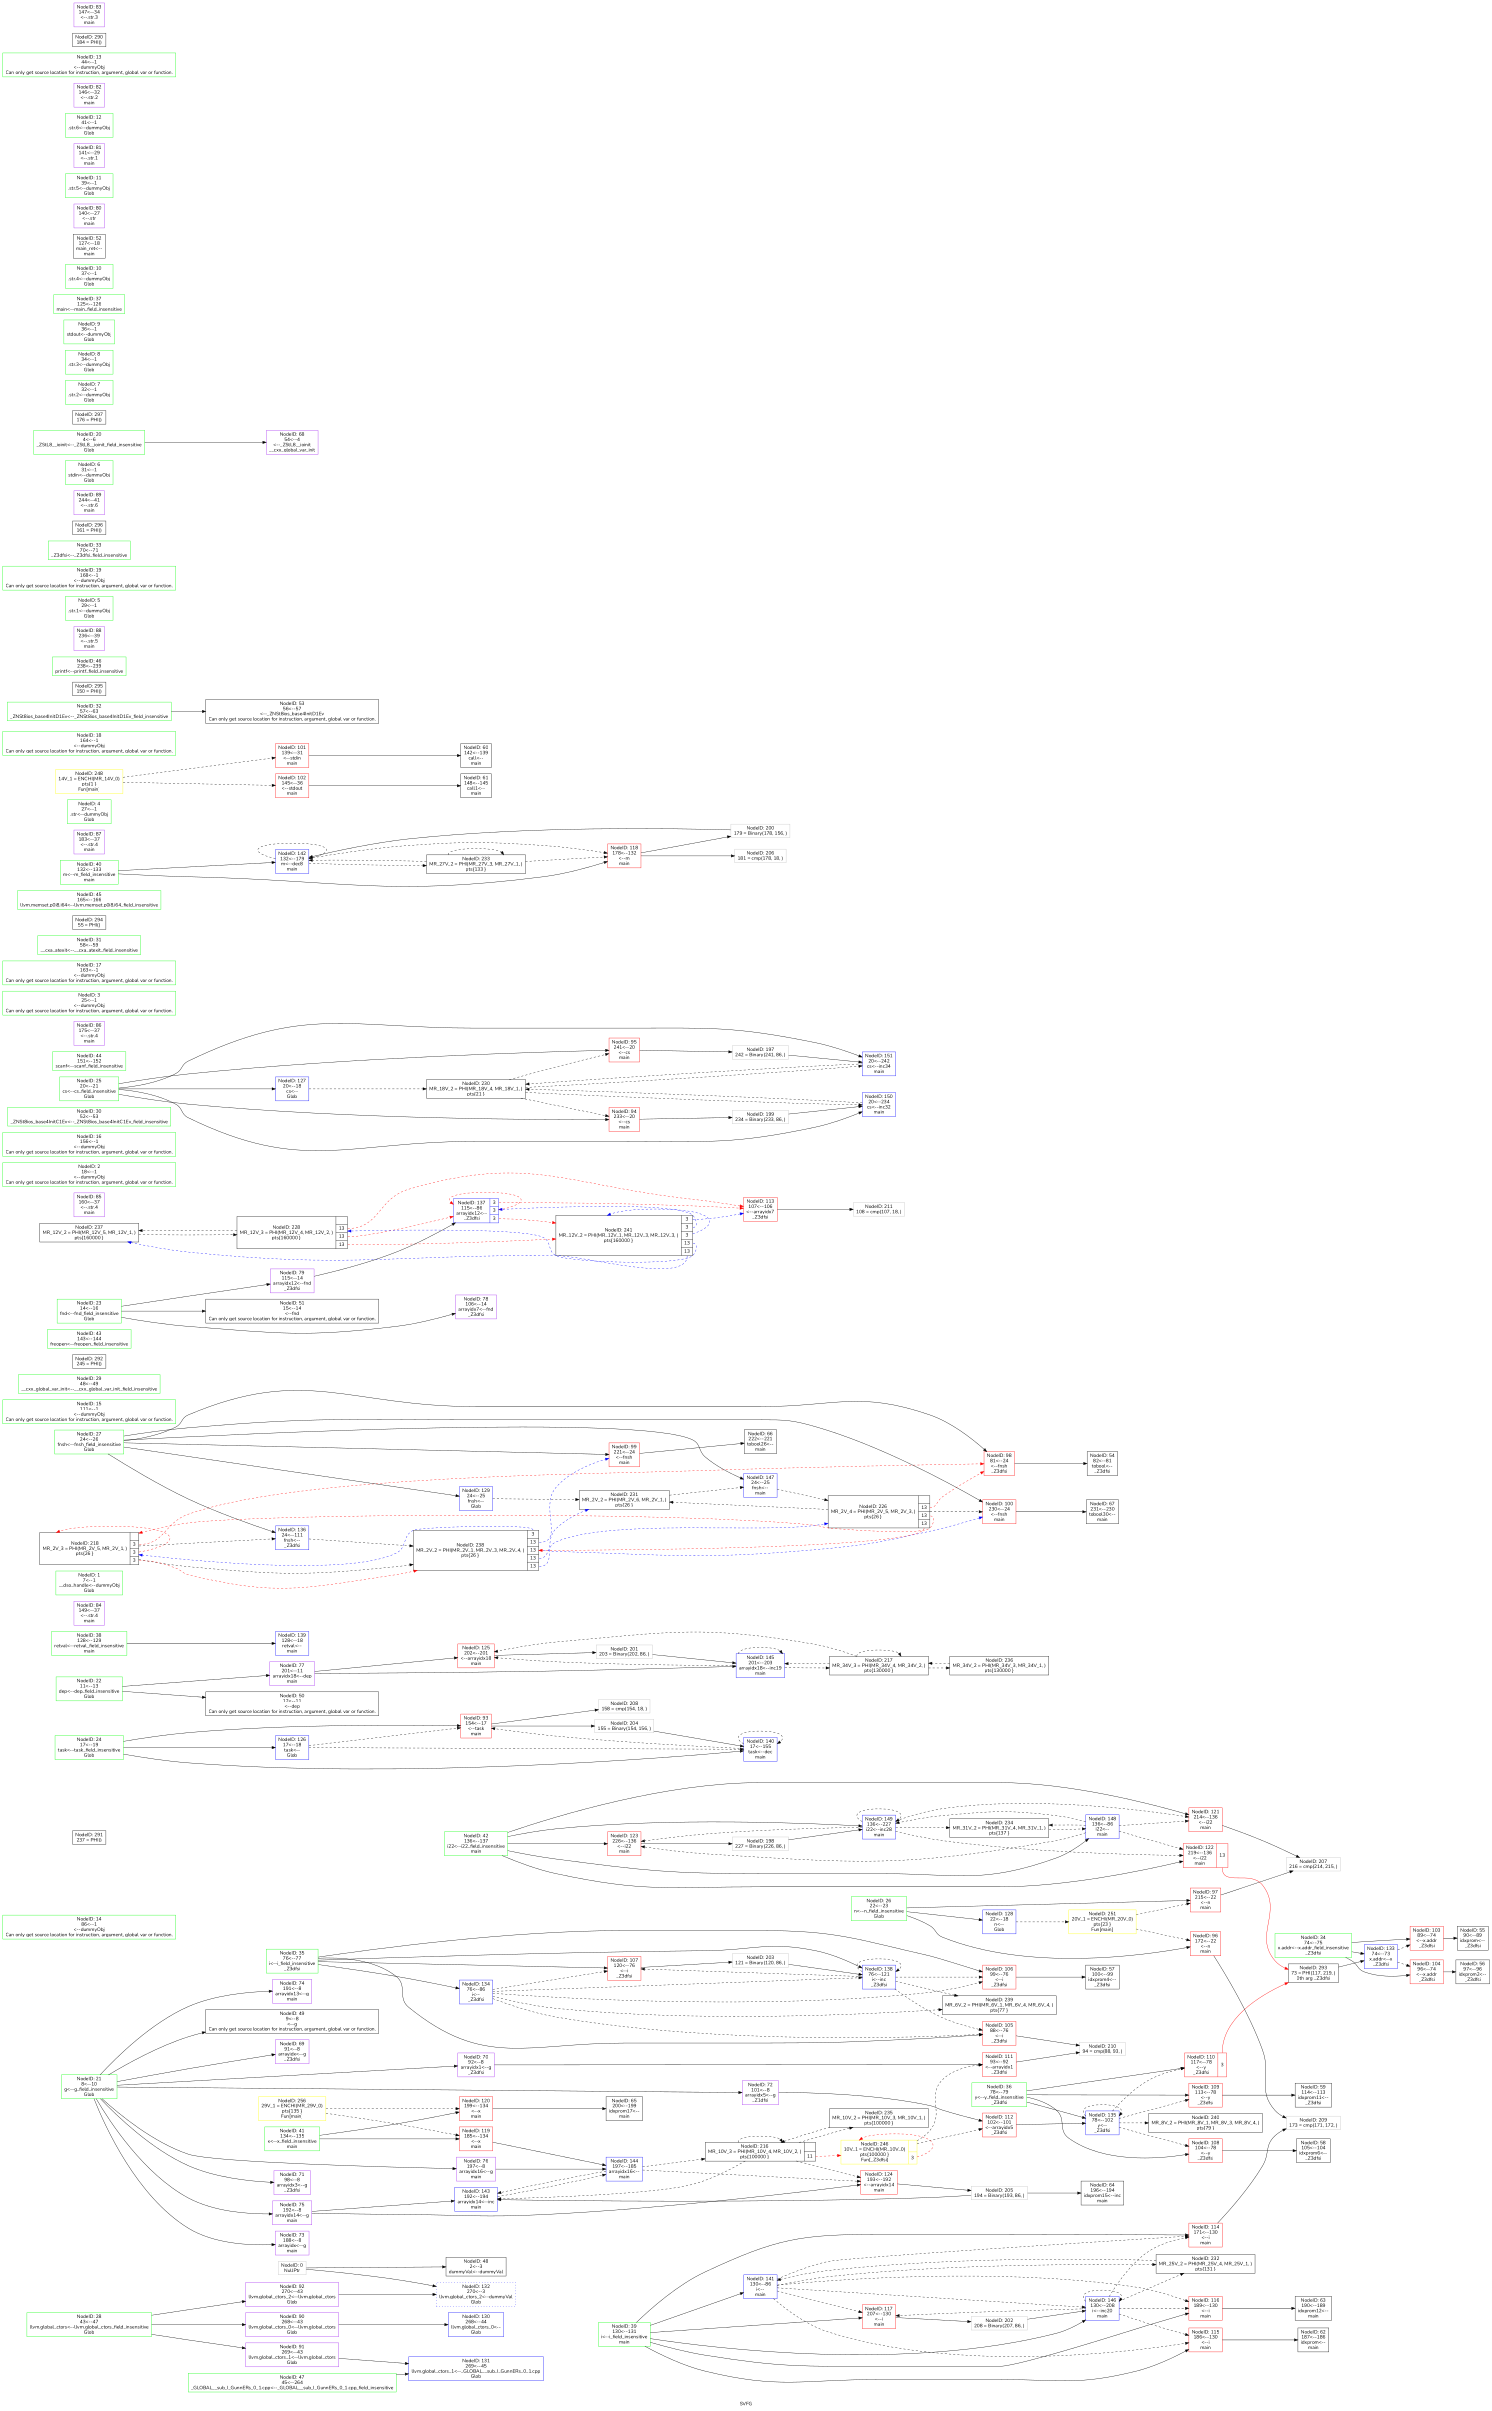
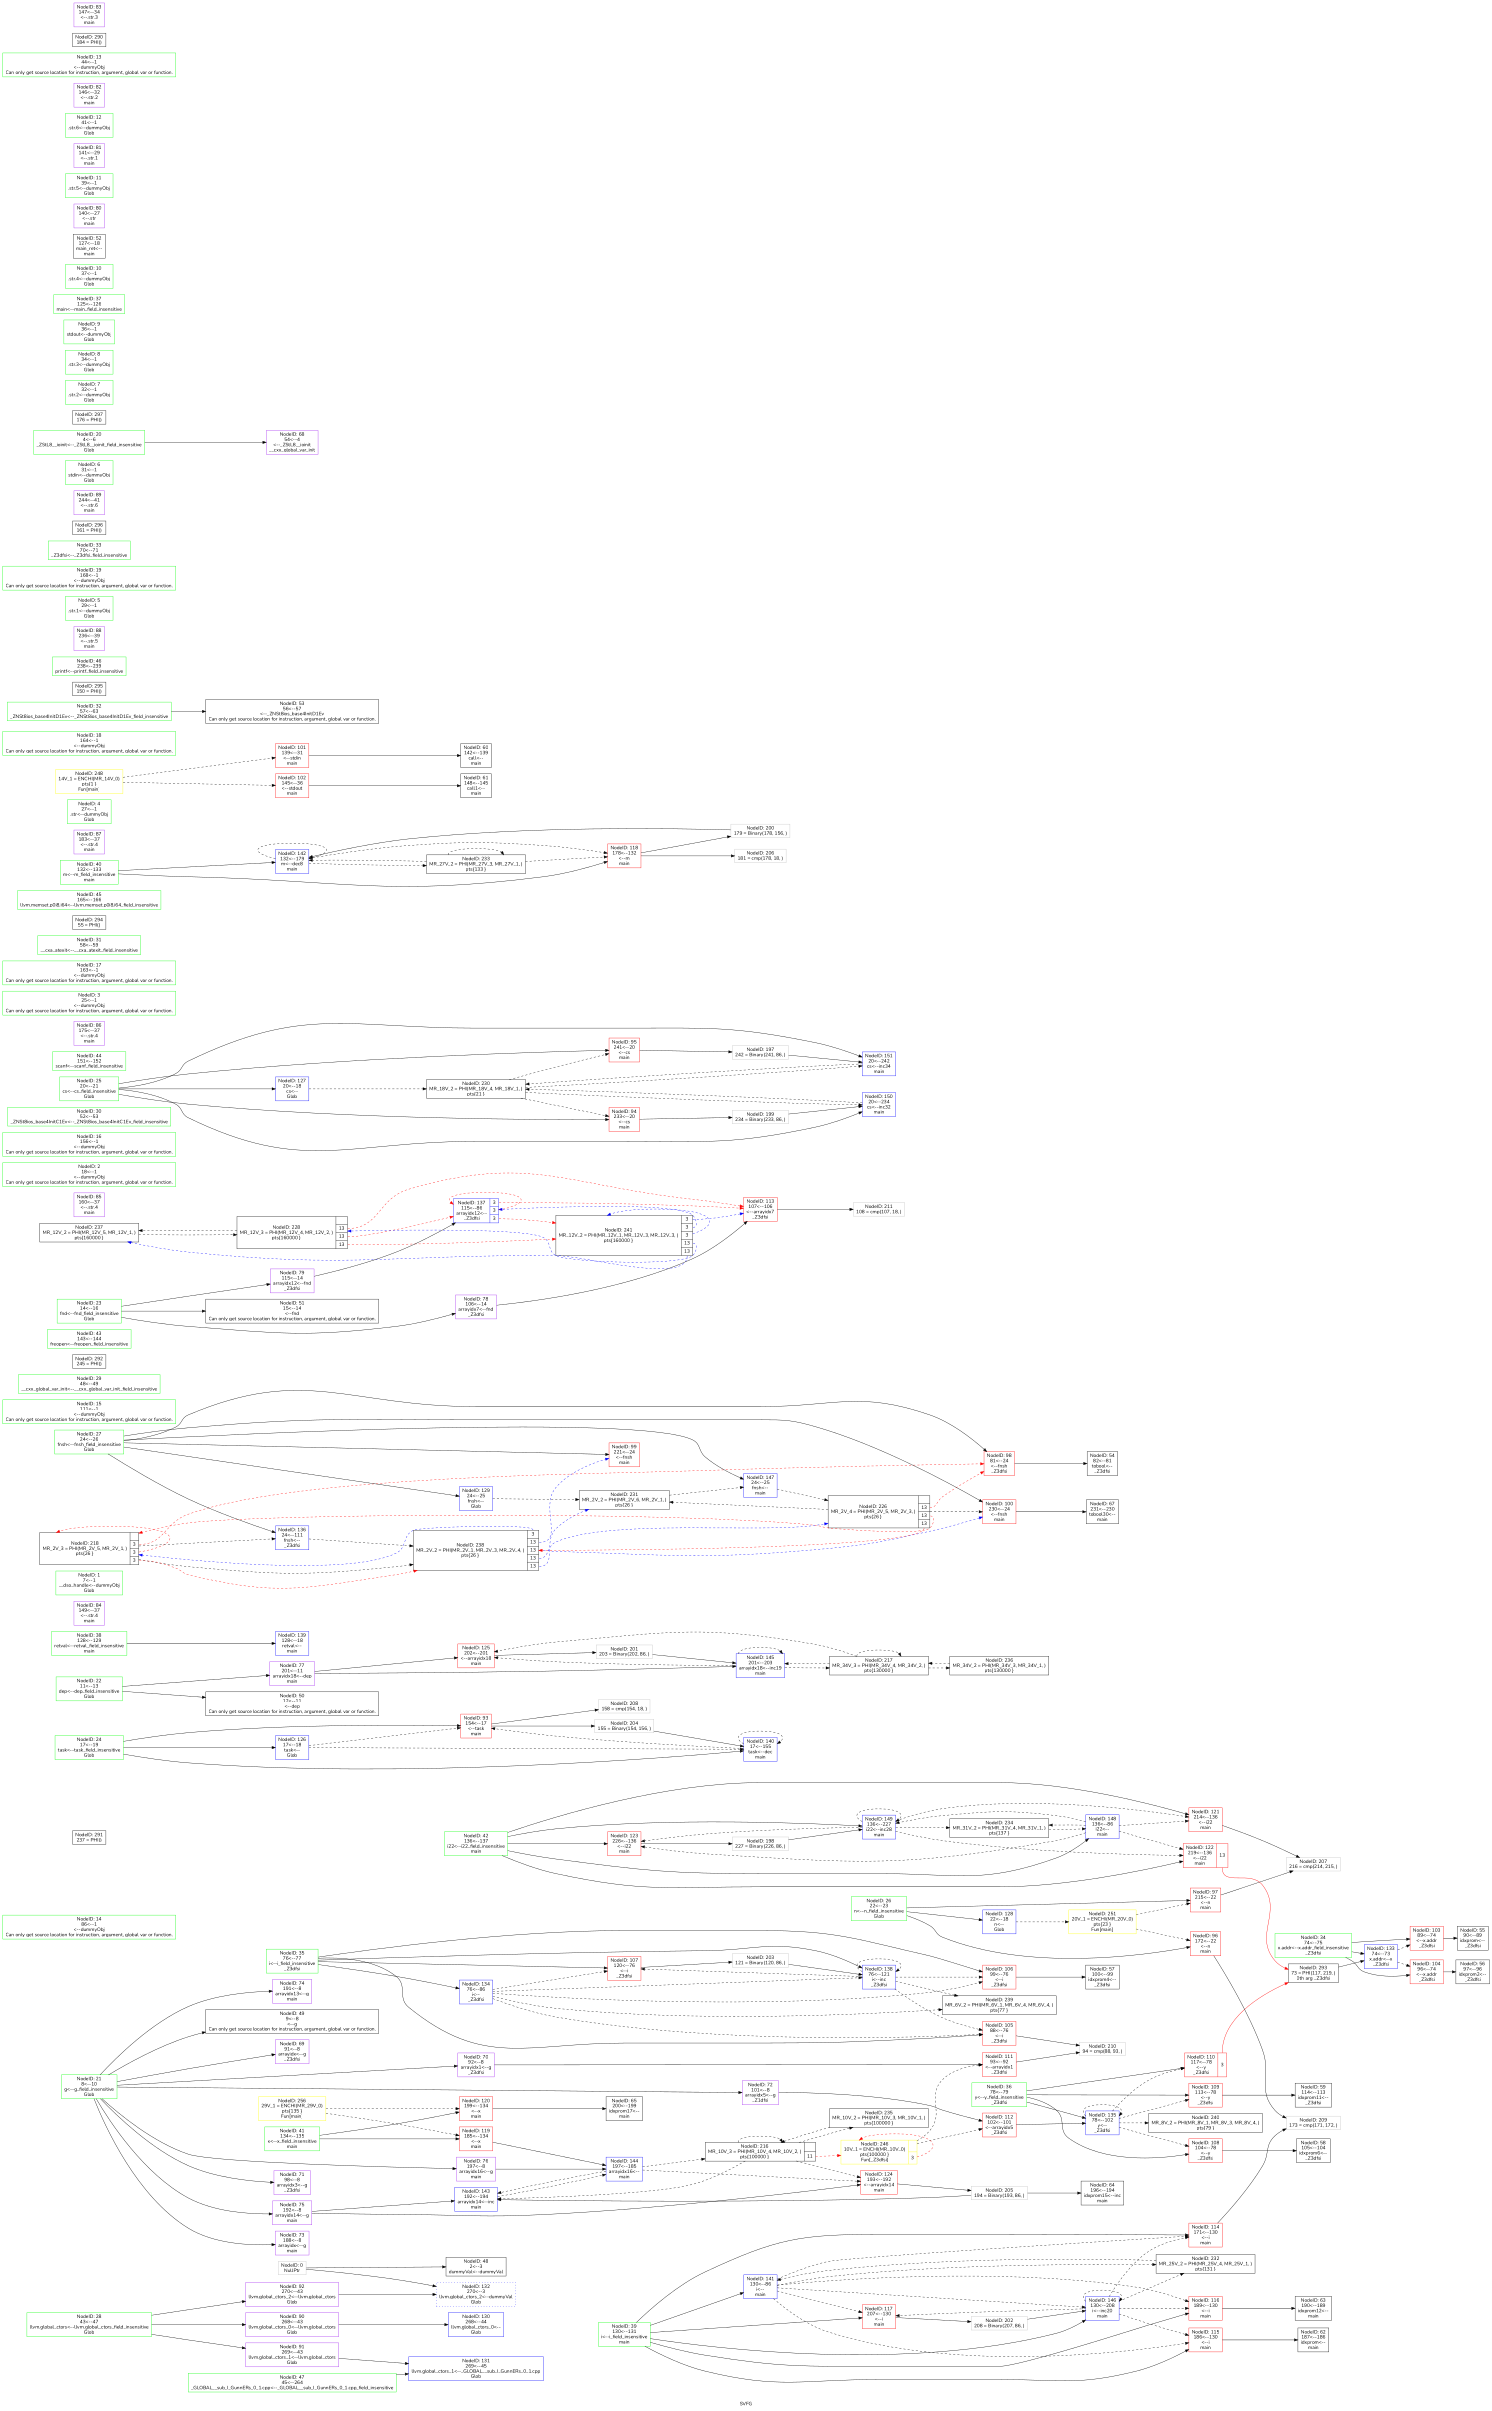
none -> (627, 1282)
(760, 1442) -> none
